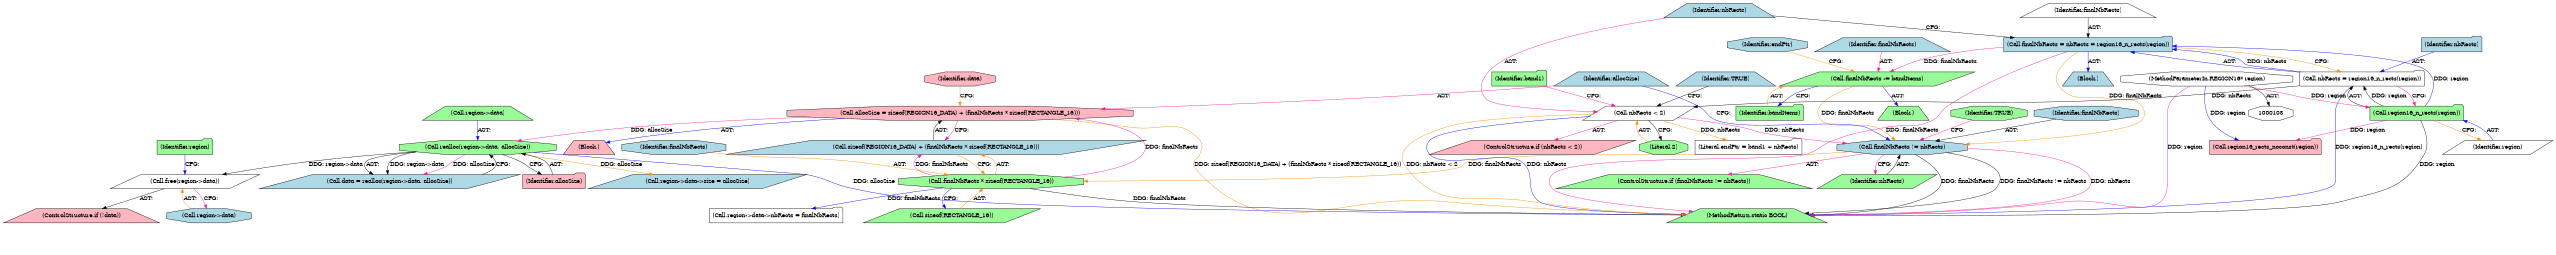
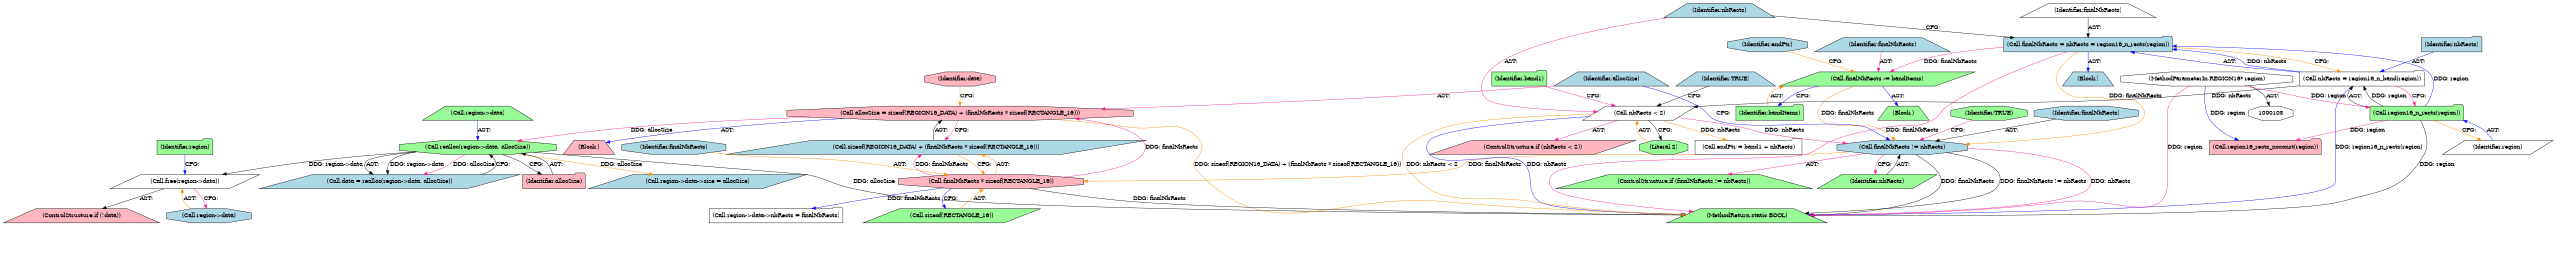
(2362, 79) -> (2362, 79)
(1749, 147) -> (1749, 147)
(991, 182) -> (991, 182)
(1105, 207) -> (1105, 207)
